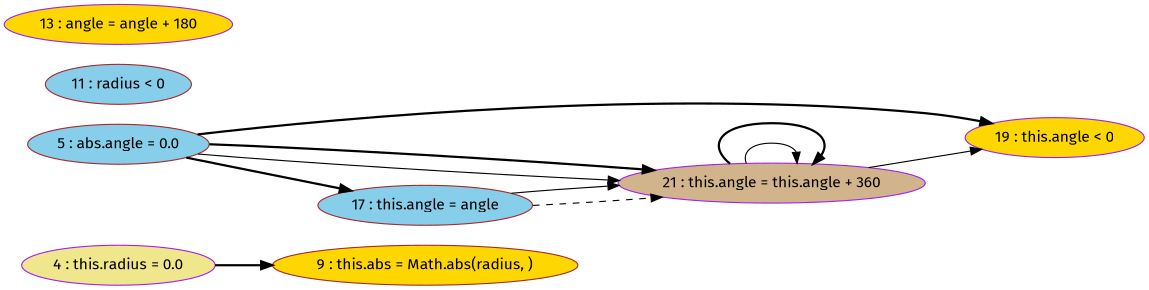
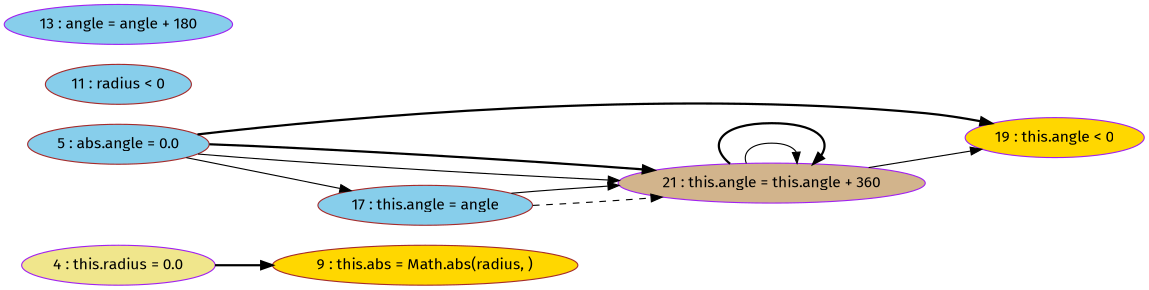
(118, 24) -> (118, 24)
(263, 173) -> (263, 173)
